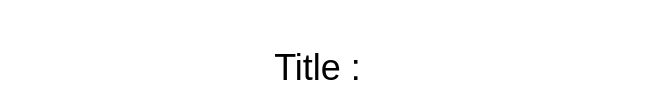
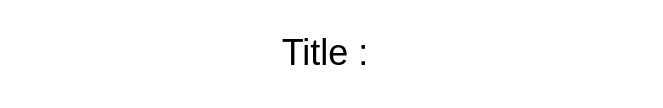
(323, 68) -> (331, 53)
